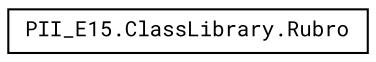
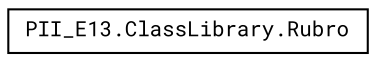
(188, 31) -> (188, 31)
